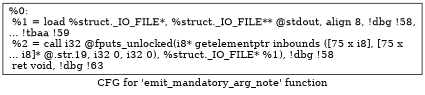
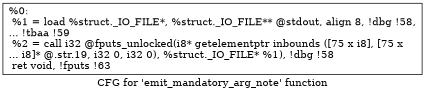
(56, 66) -> (60, 66)
